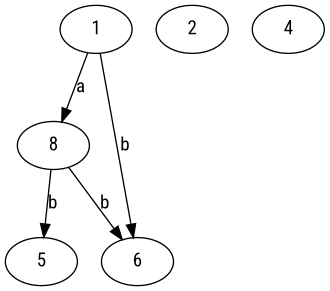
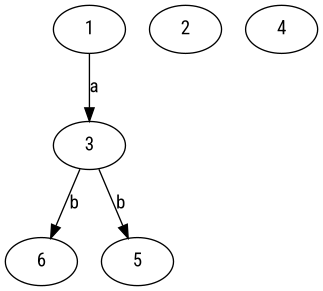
(116, 139) -> none
(53, 145) -> (89, 145)
